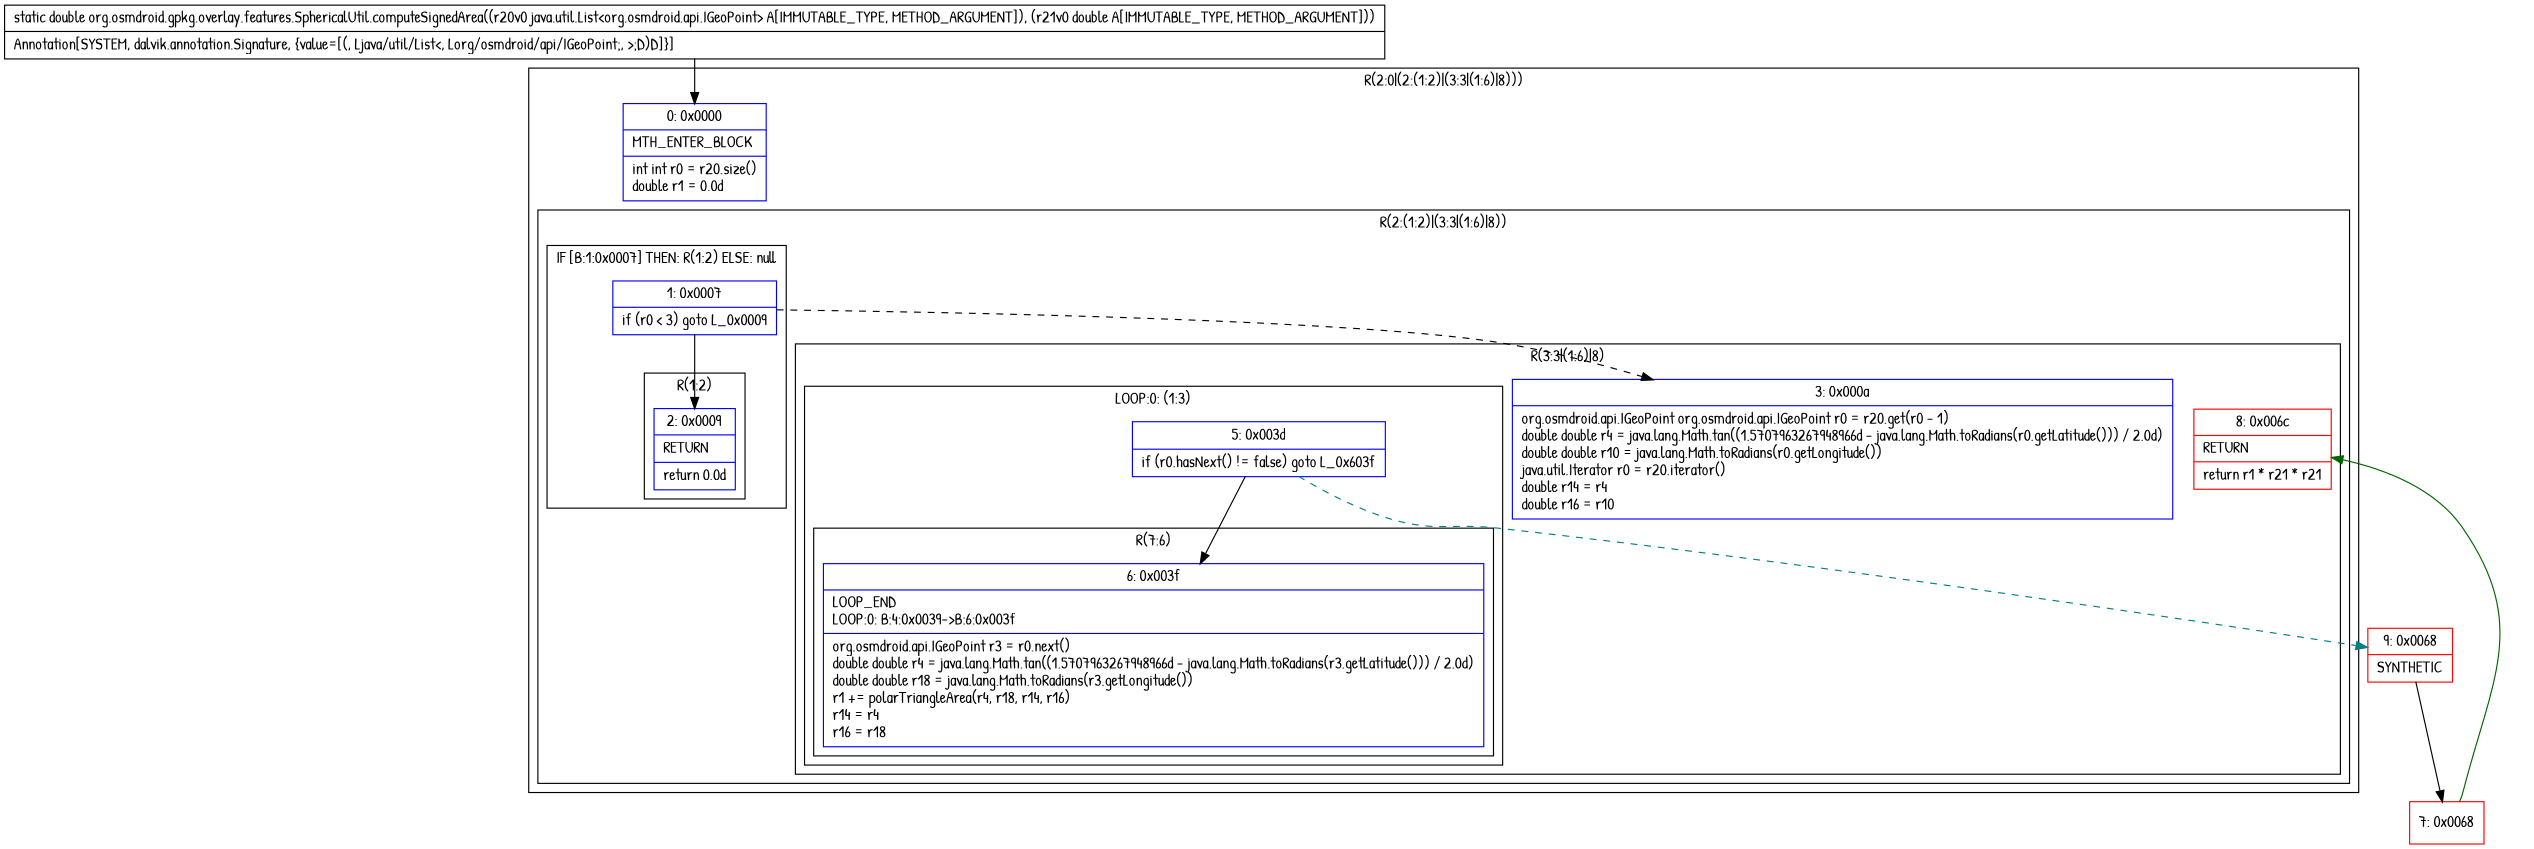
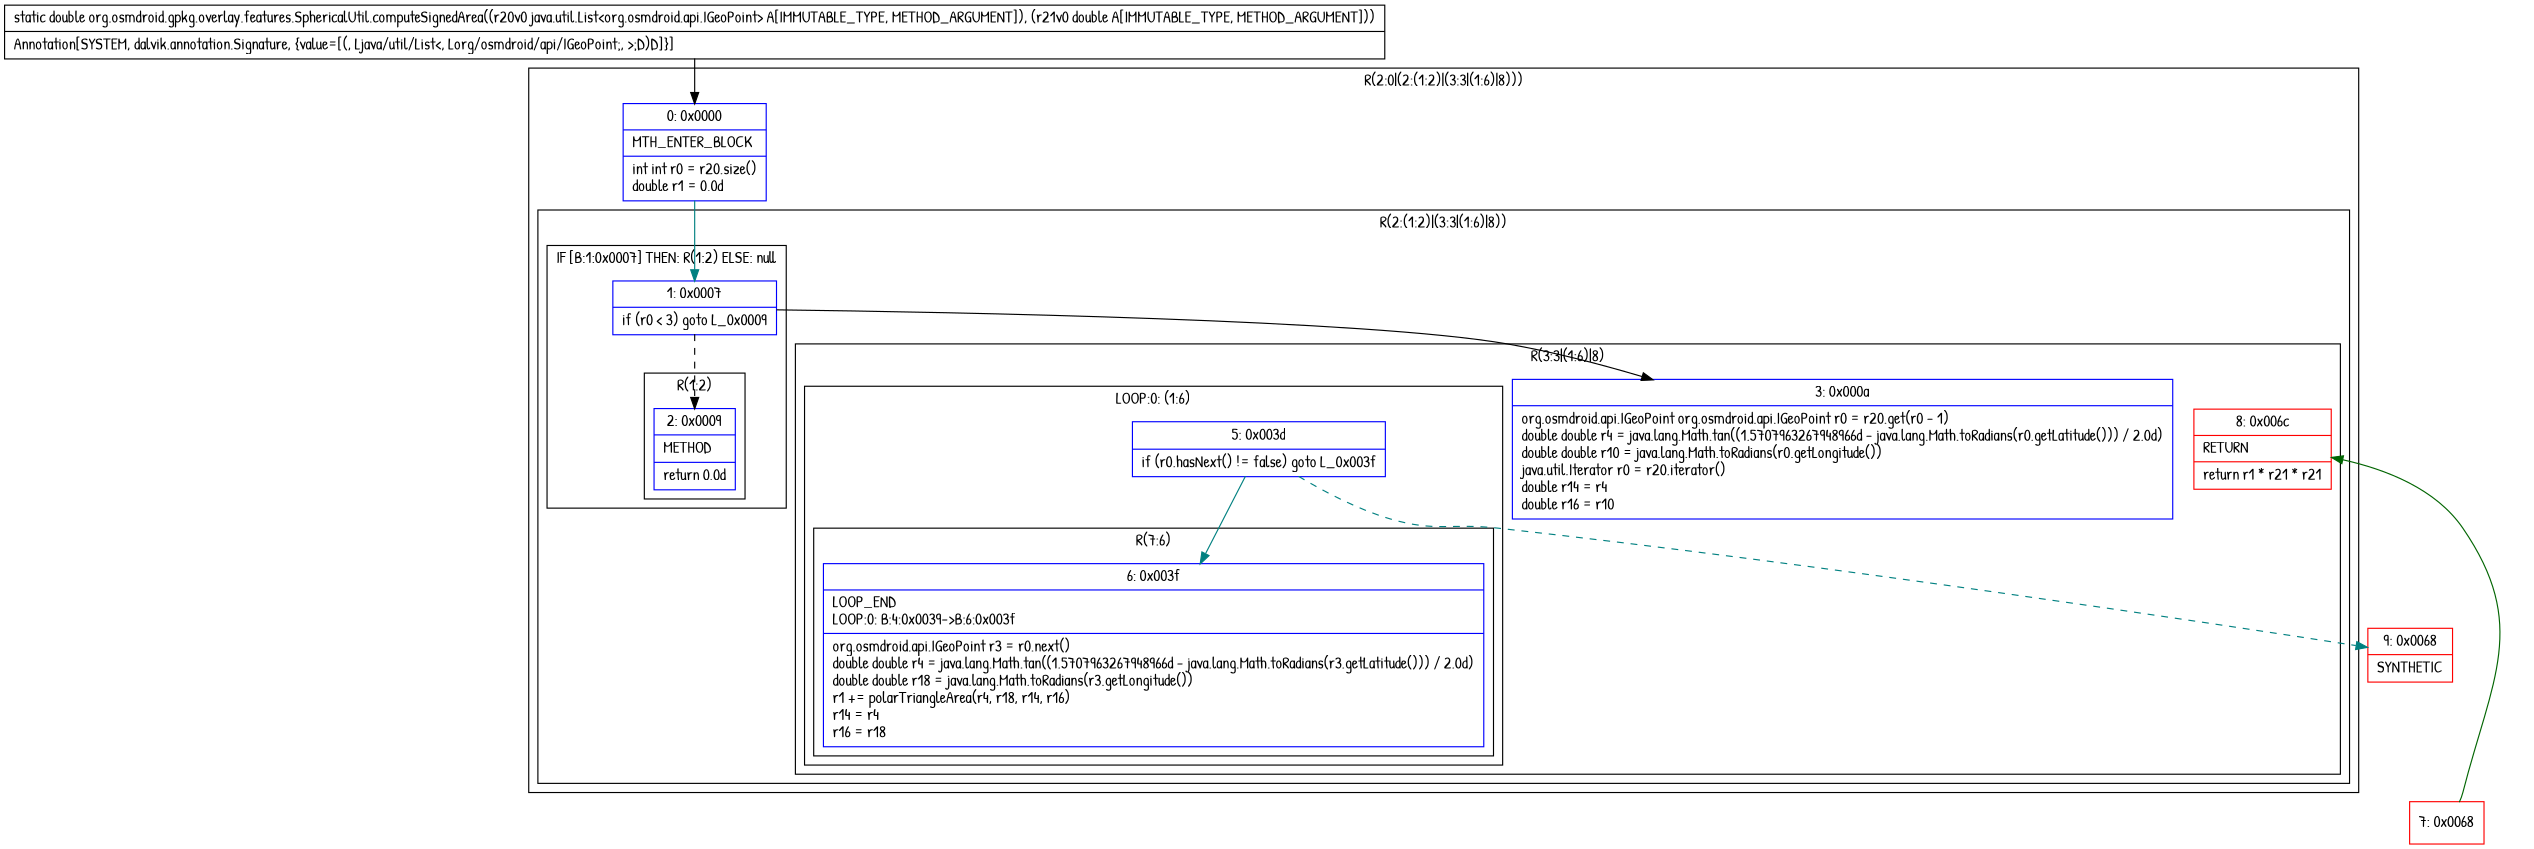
none -> (695, 235)
(1212, 321) -> (1212, 321)
(695, 366) -> (695, 366)
(1154, 399) -> (1154, 399)
(686, 448) -> (688, 448)
(1259, 462) -> (1259, 462)
(1226, 515) -> (1226, 515)
(2428, 736) -> none
